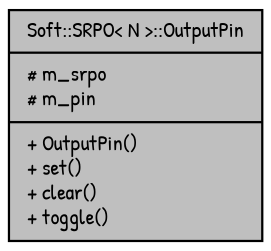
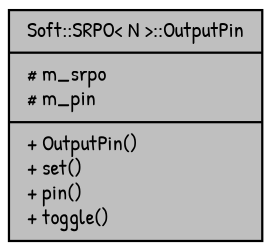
(63, 193) -> (55, 193)
